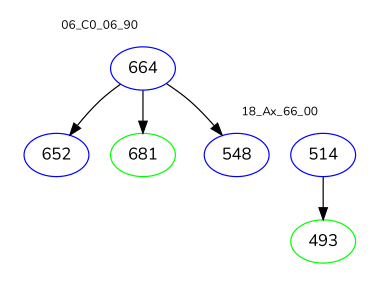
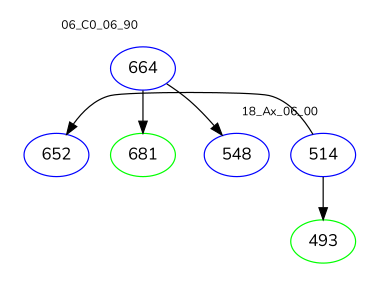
(98, 103) -> (196, 93)
(280, 112) -> (280, 112)
